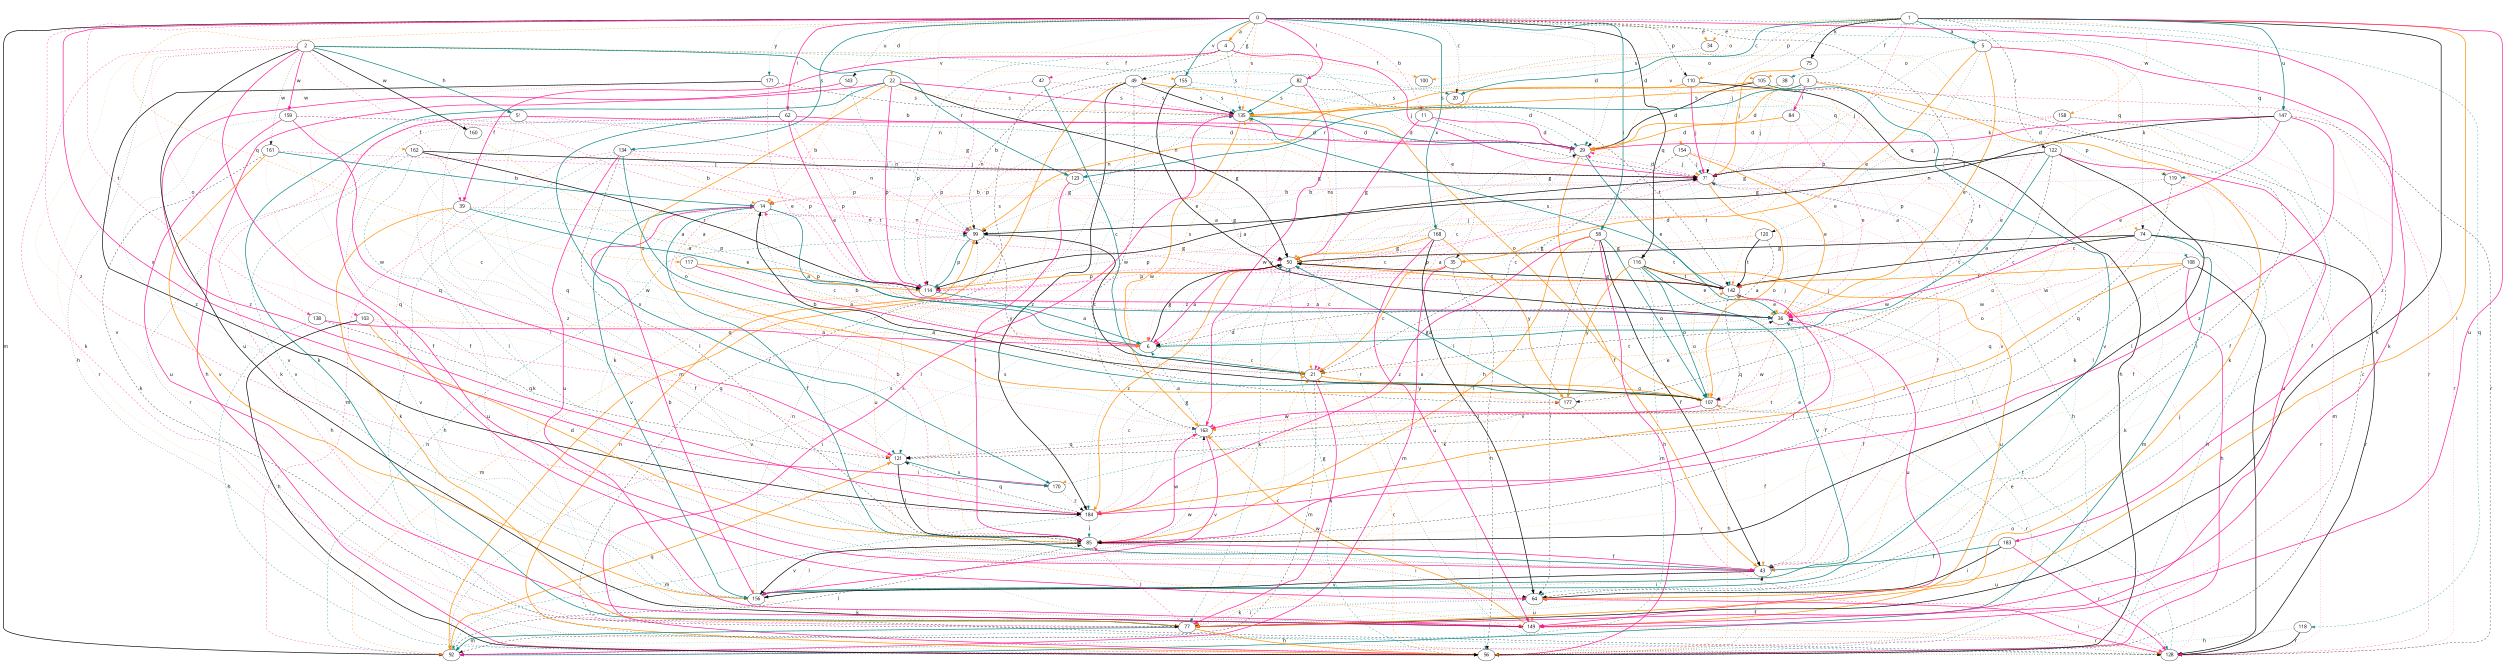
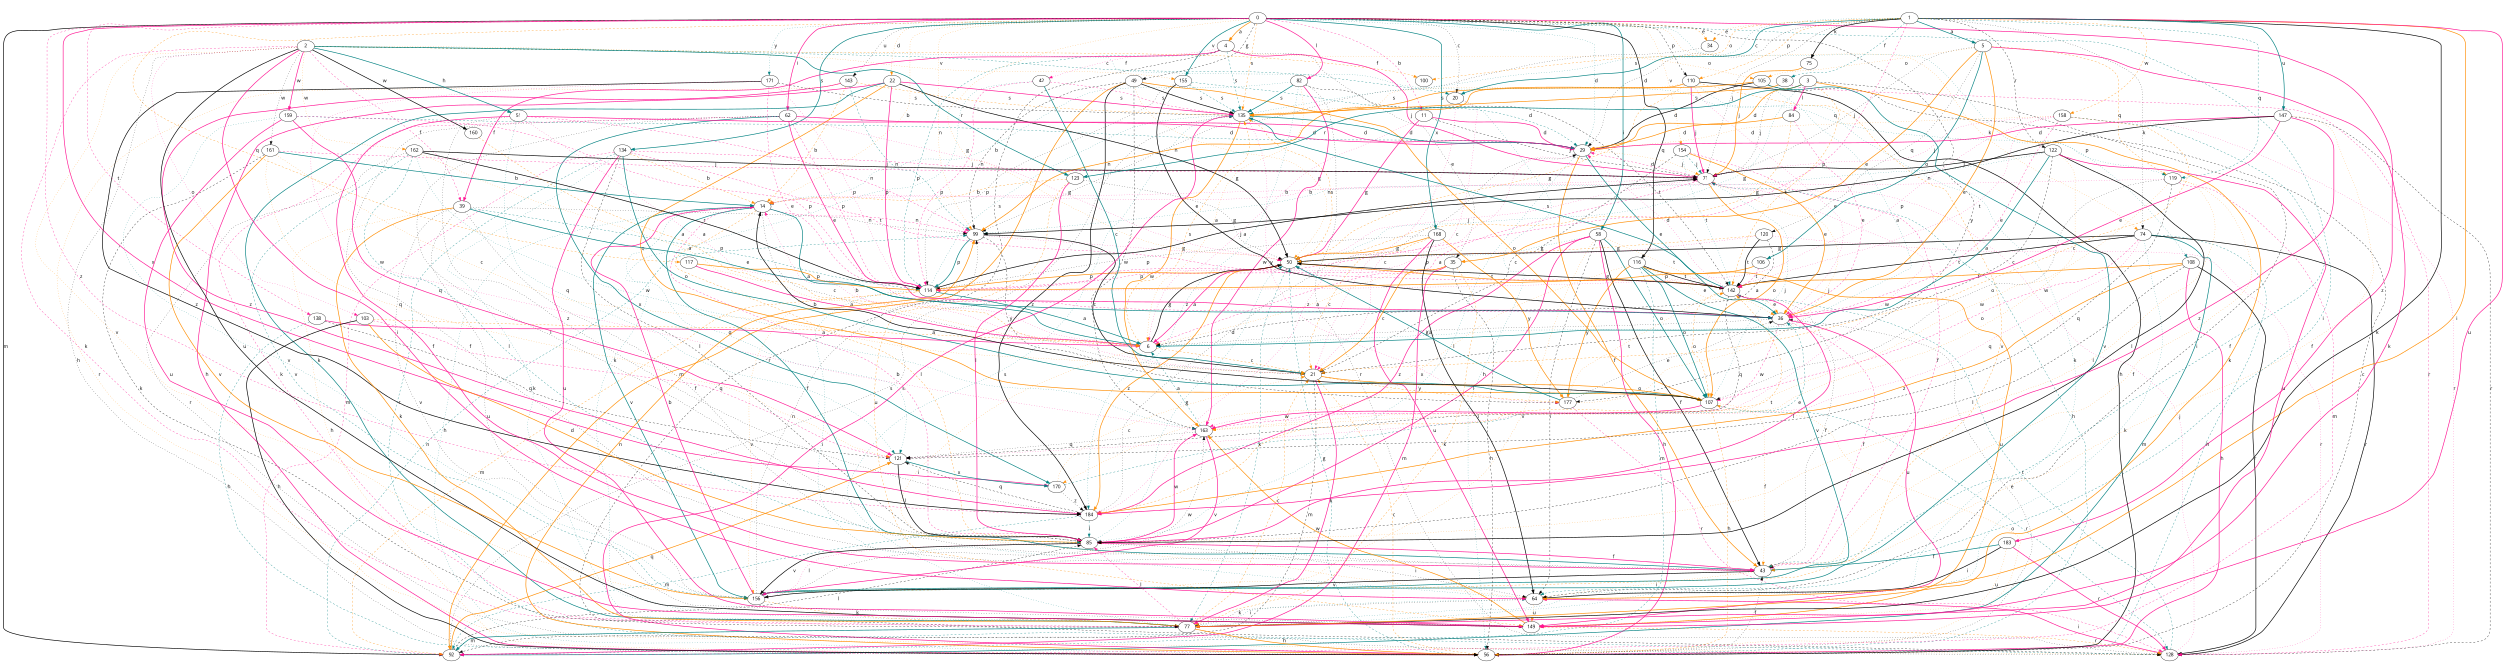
none -> (1761, 263)
(1383, 440) -> (1383, 440)
(2303, 627) -> none
